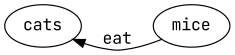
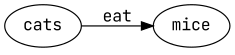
(123, 50) -> (111, 26)
